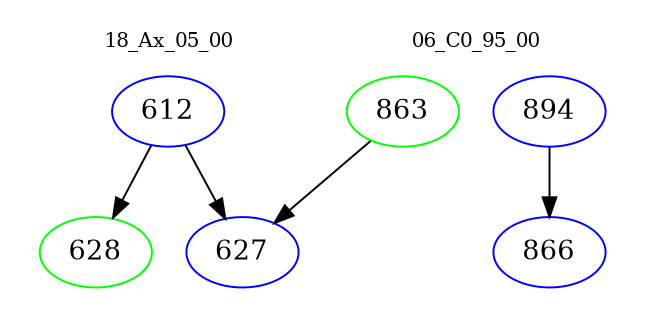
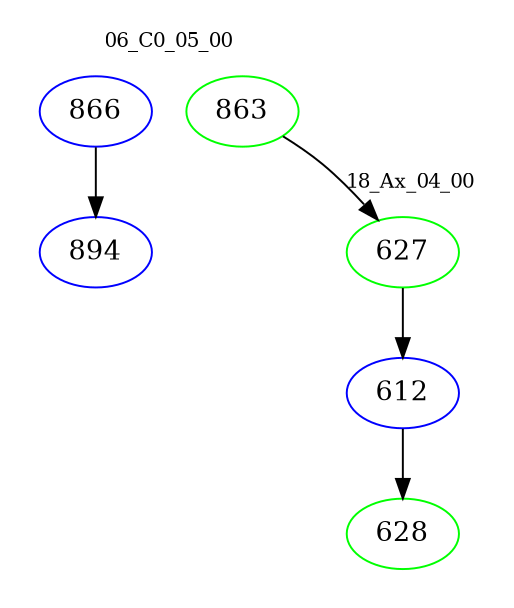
(169, 42) -> (411, 183)
(476, 42) -> (169, 42)
(550, 172) -> (96, 172)
(201, 173) -> (403, 313)
(242, 252) -> (403, 252)
